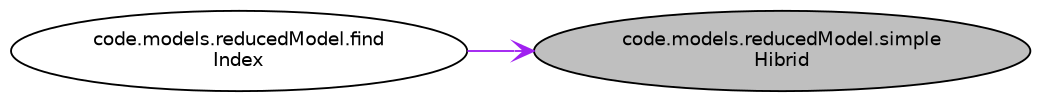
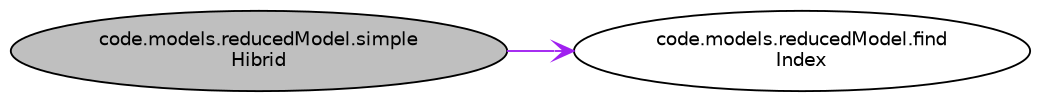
(491, 51) -> (531, 51)
